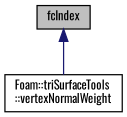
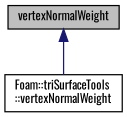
(64, 17) -> (64, 17)
